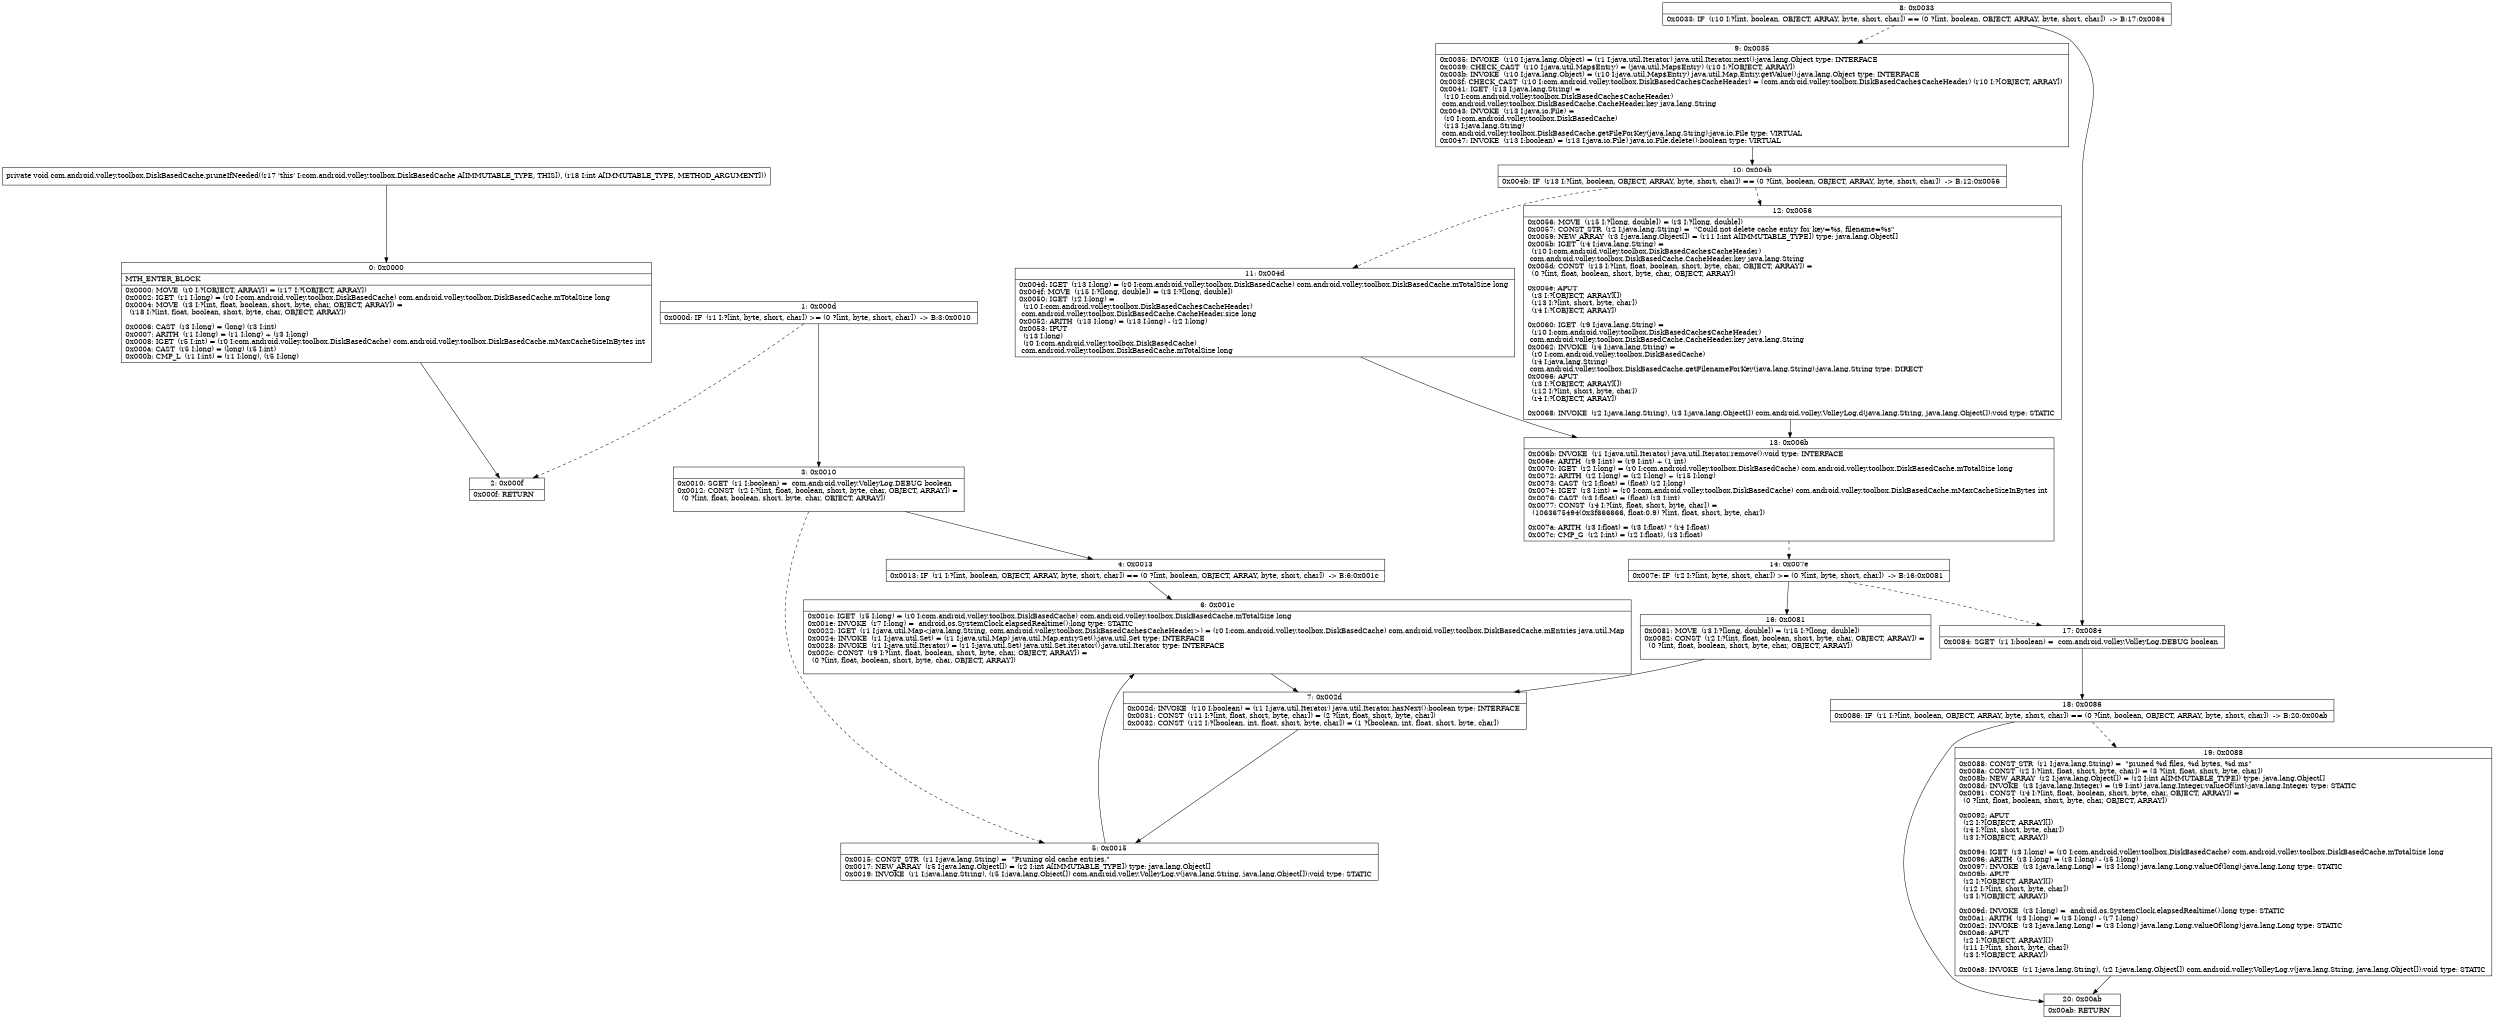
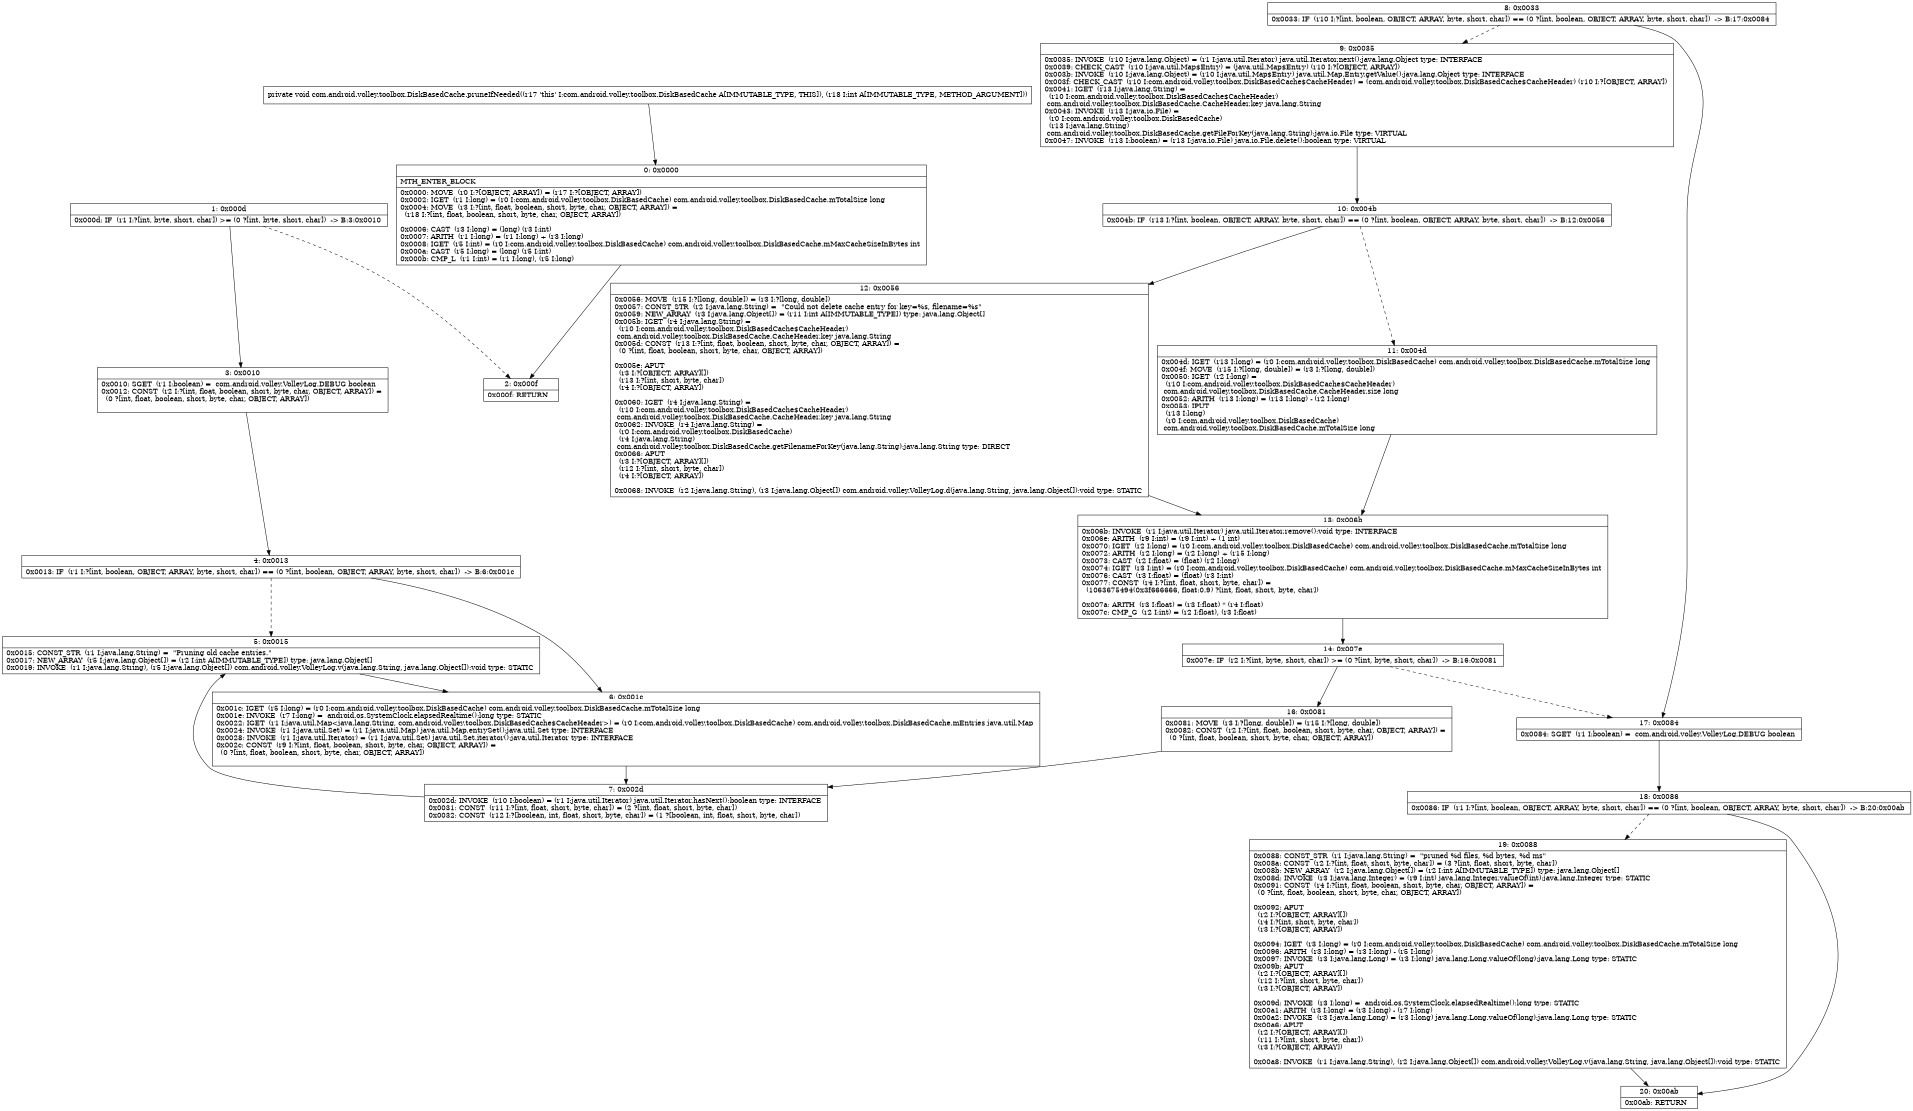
(1757, 194) -> (1238, 254)
(1597, 325) -> (684, 403)
(1789, 548) -> (1343, 629)
(839, 726) -> (271, 605)
